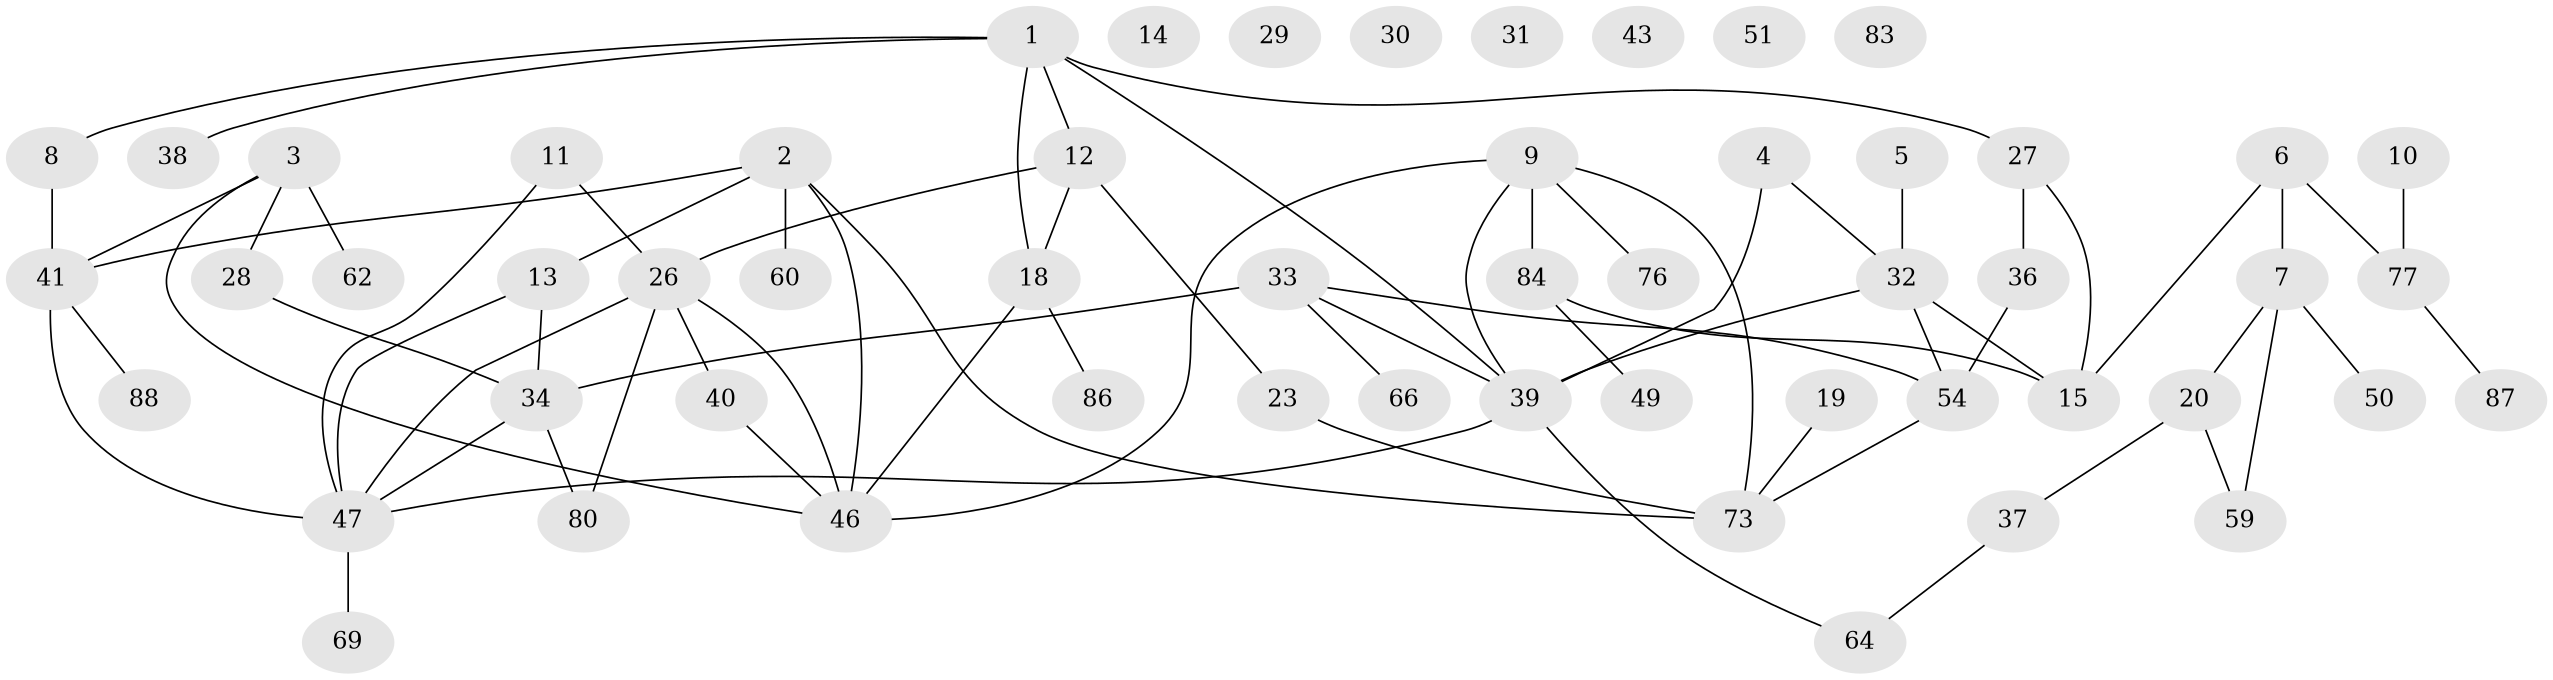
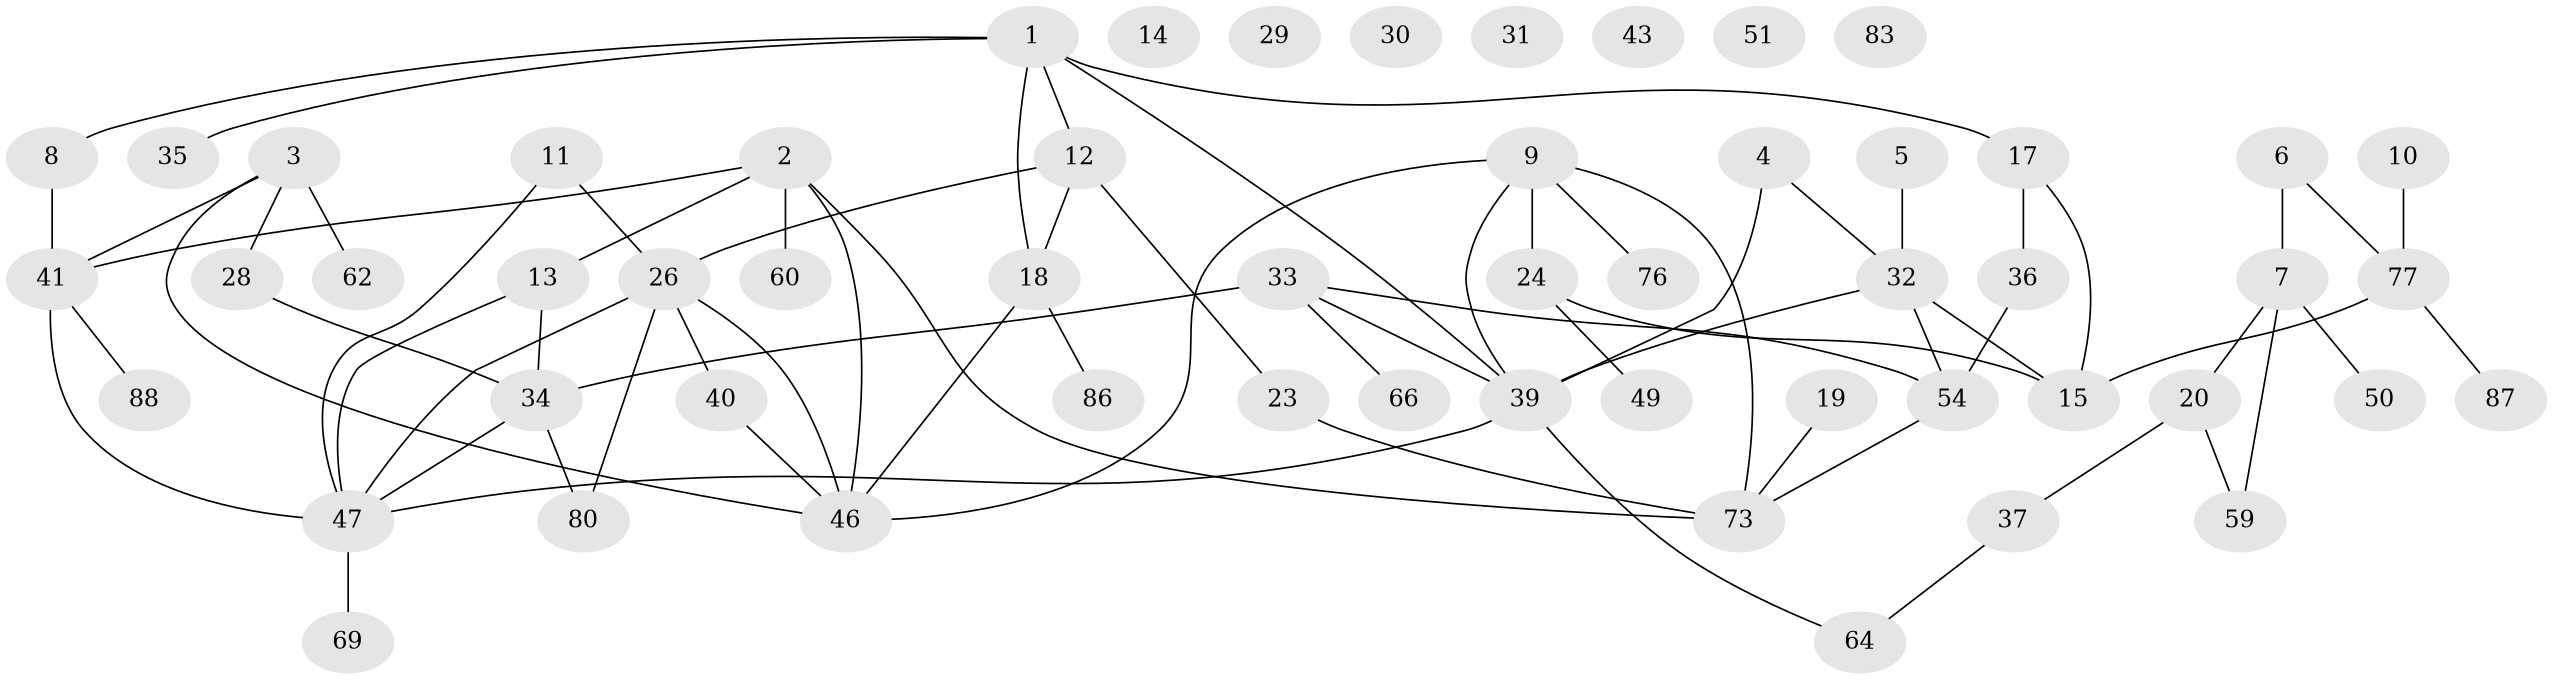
(173, 158) -> (173, 158)
(2023, 158) -> (2023, 158)
(1532, 279) -> (1532, 279)
(2178, 279) -> (2259, 335)
